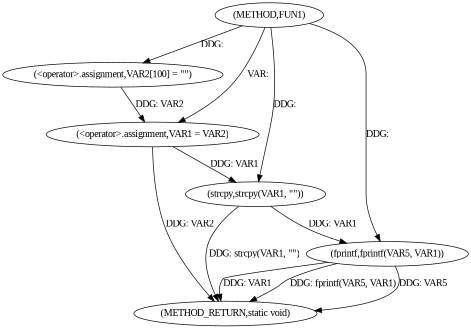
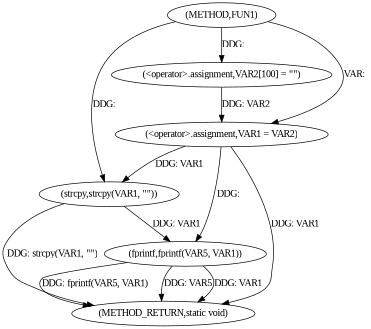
(366, 115) -> (215, 192)
(190, 224) -> (295, 224)
